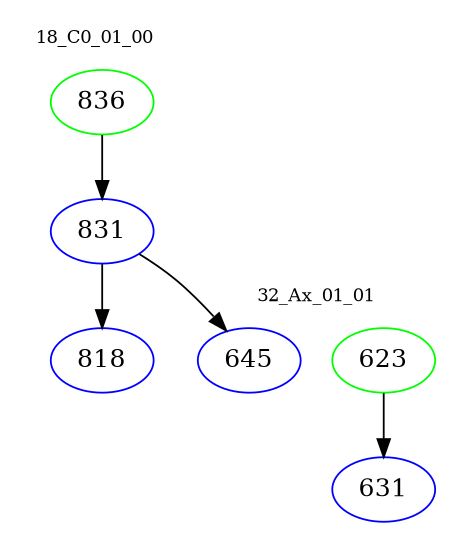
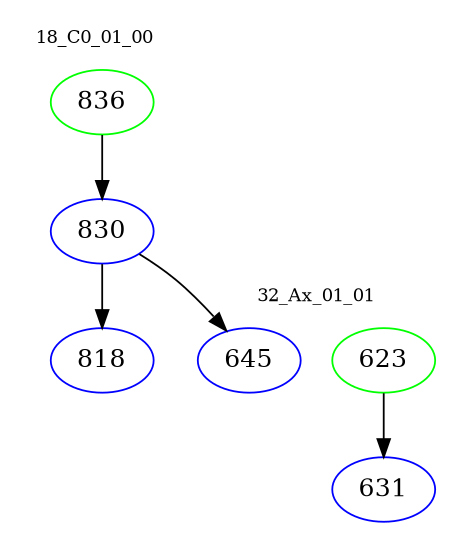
(102, 231) -> (102, 231)
